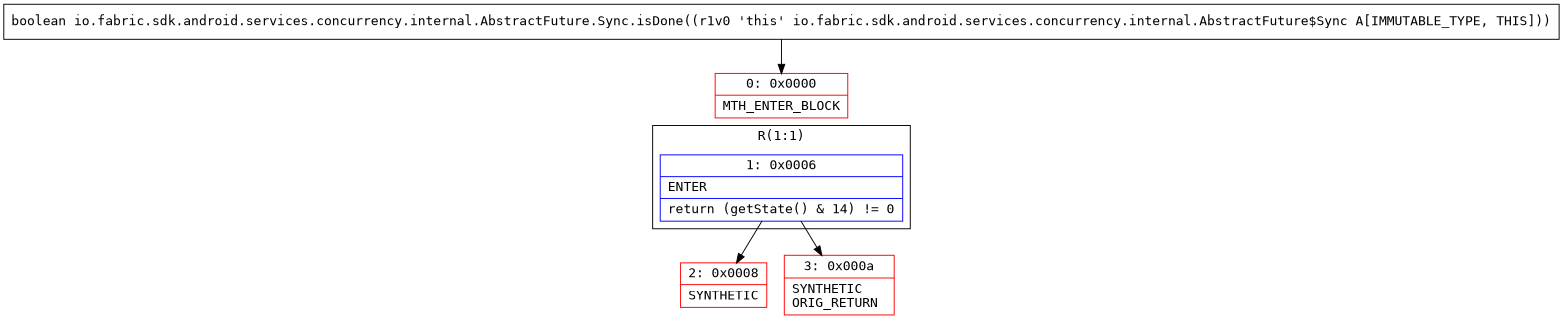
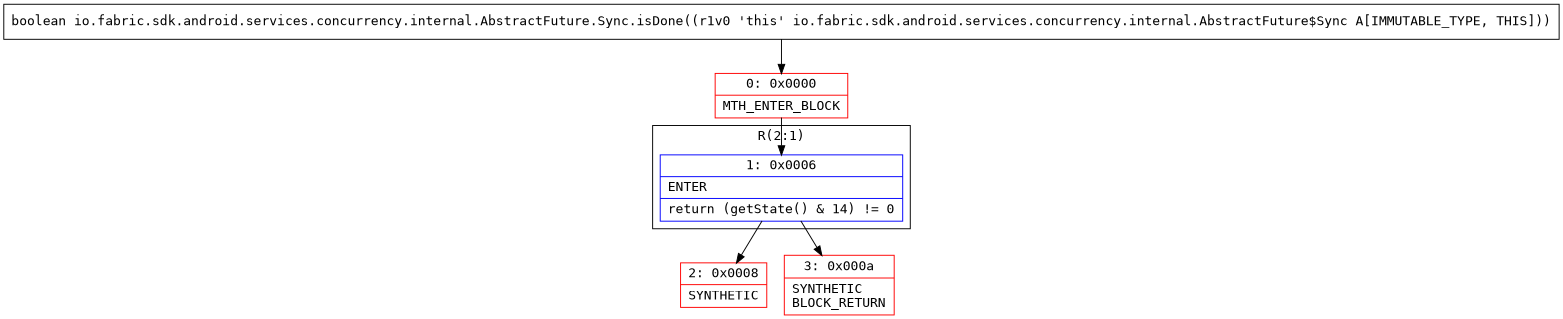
none -> (781, 132)
(781, 136) -> (781, 136)
(835, 303) -> (839, 303)
